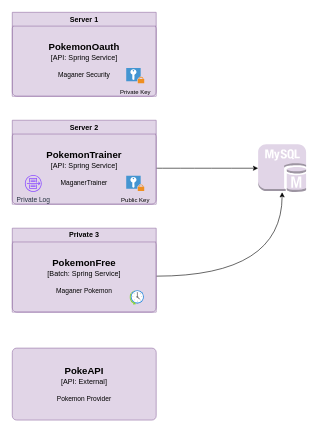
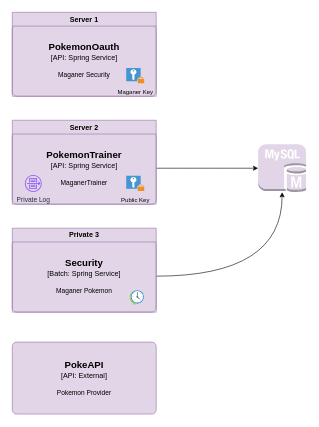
(136, 92) -> (136, 92)
(84, 276) -> (84, 276)
(84, 384) -> (84, 378)
